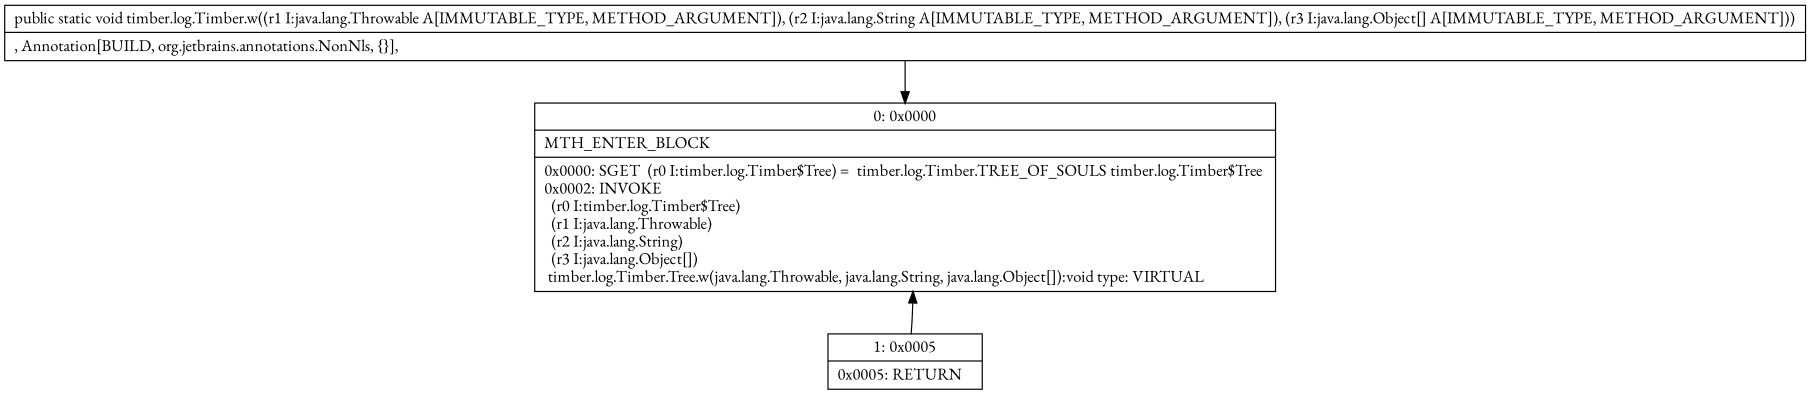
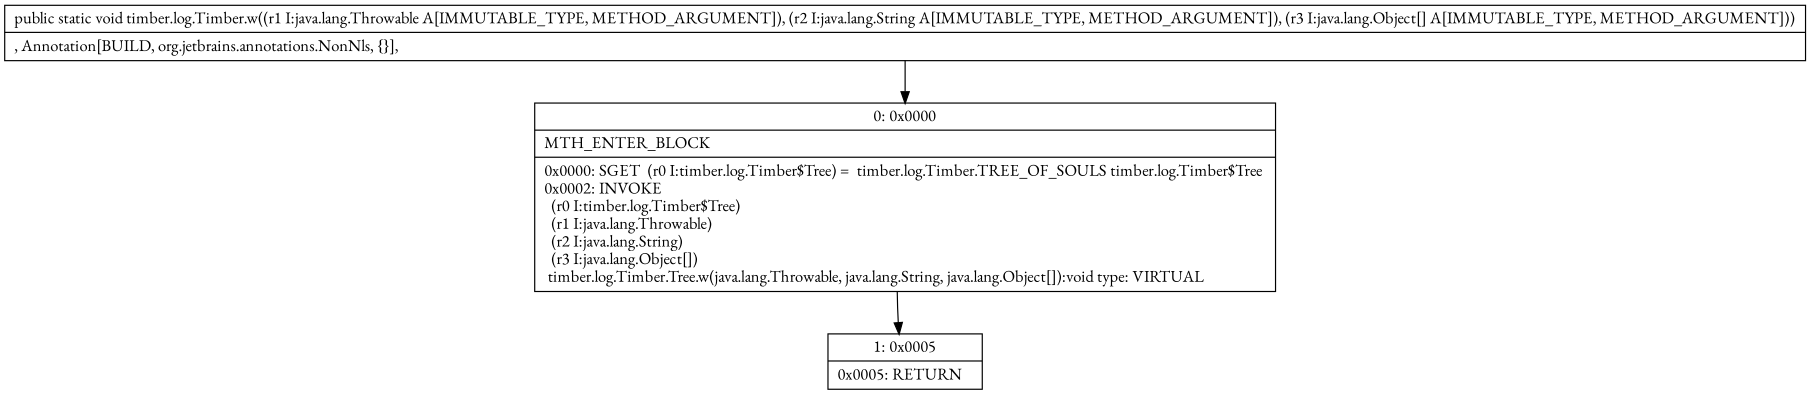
(912, 319) -> (898, 307)
